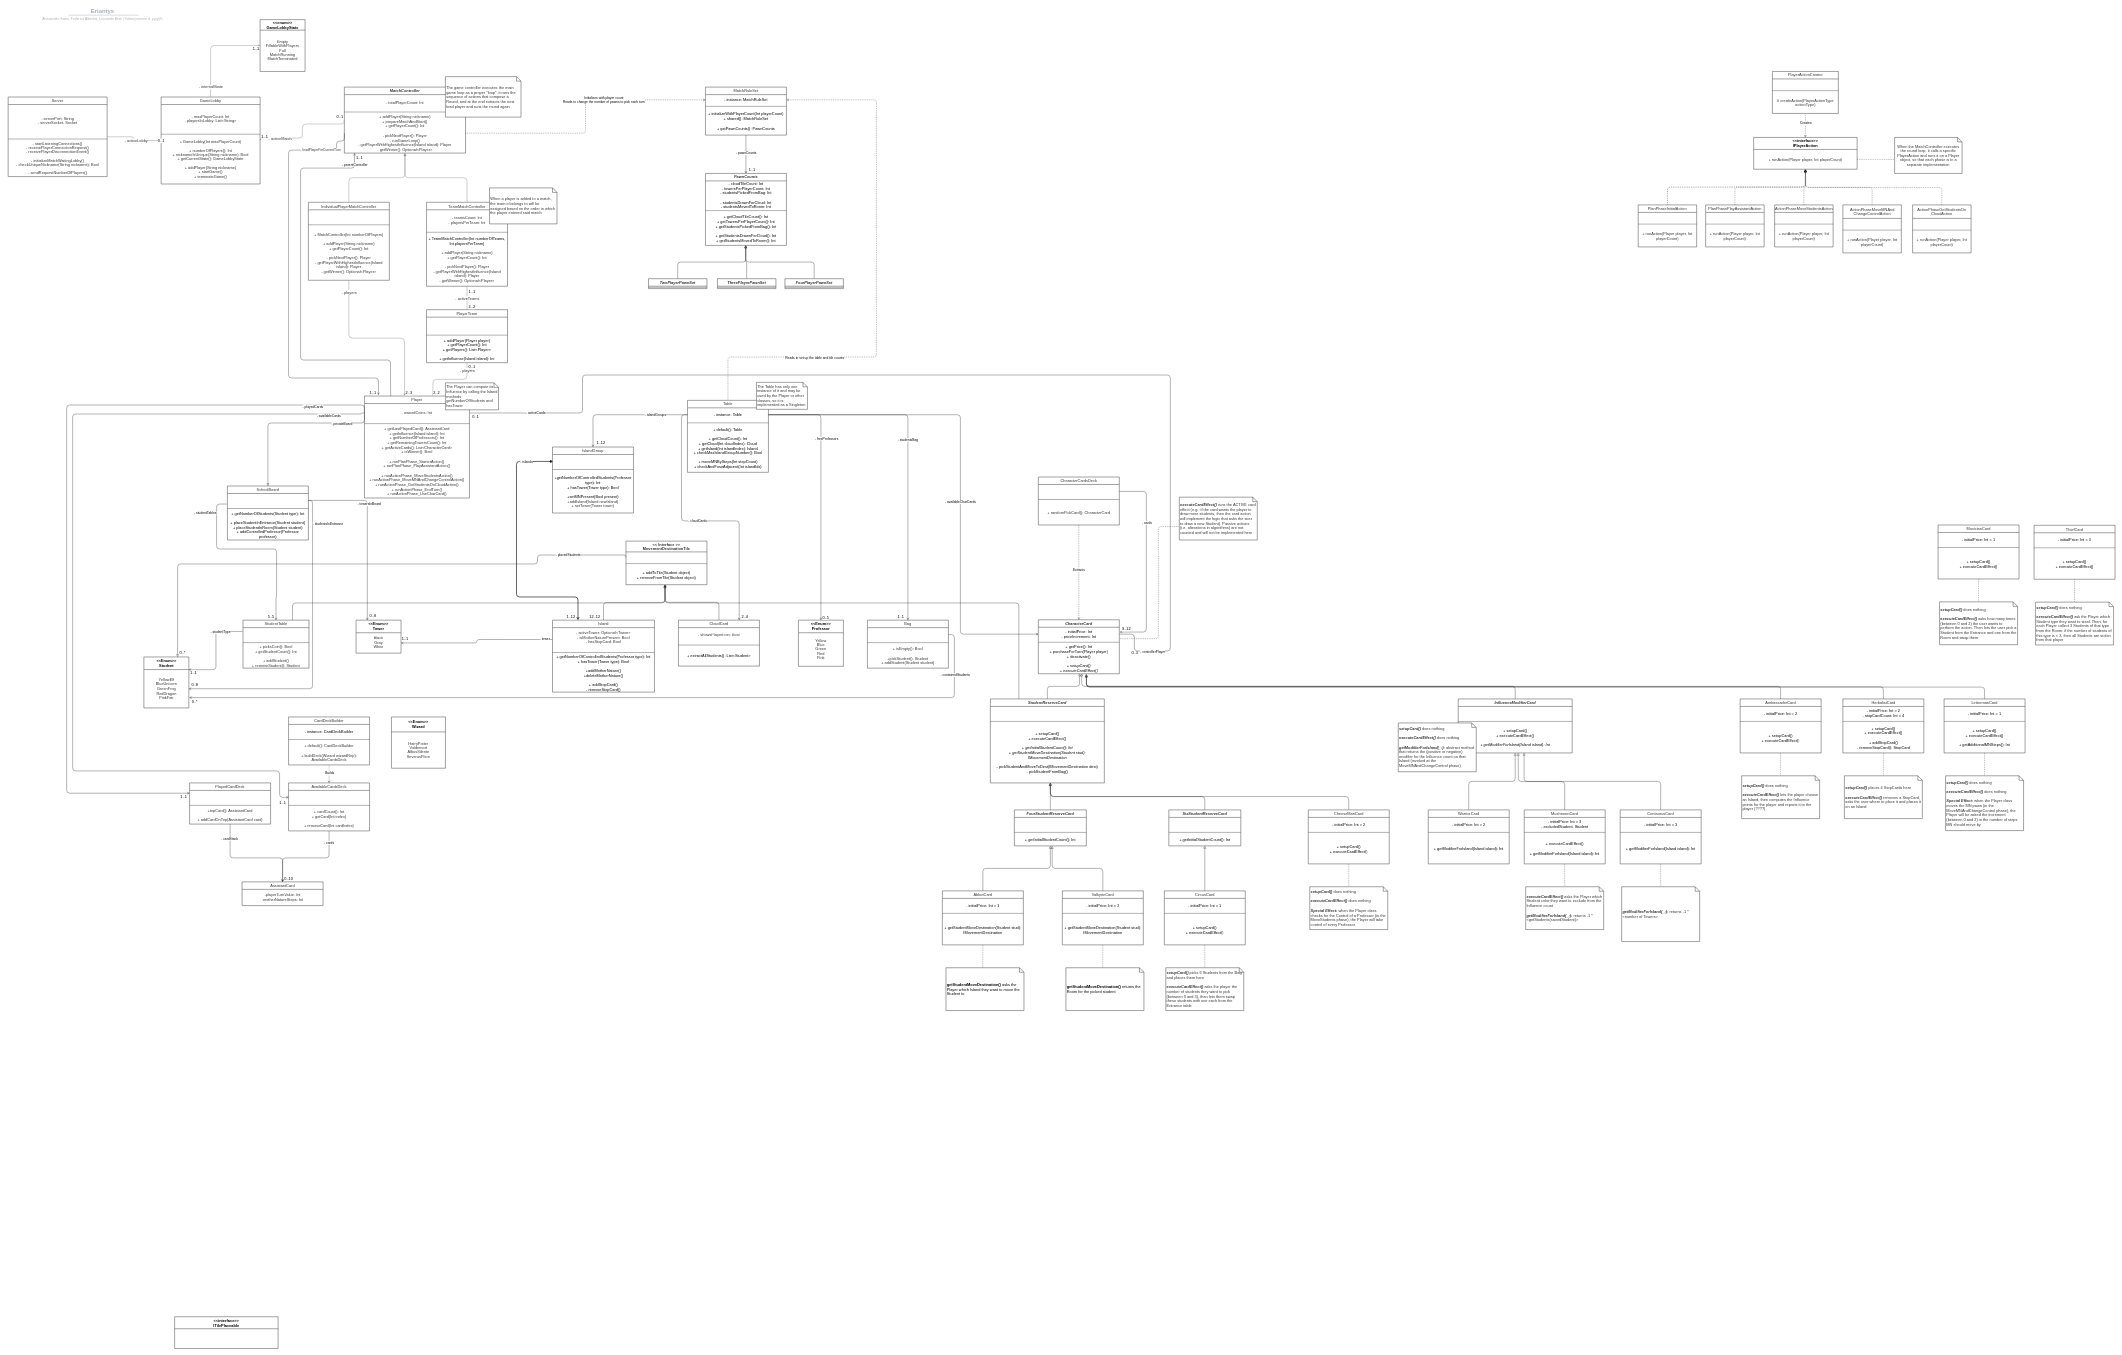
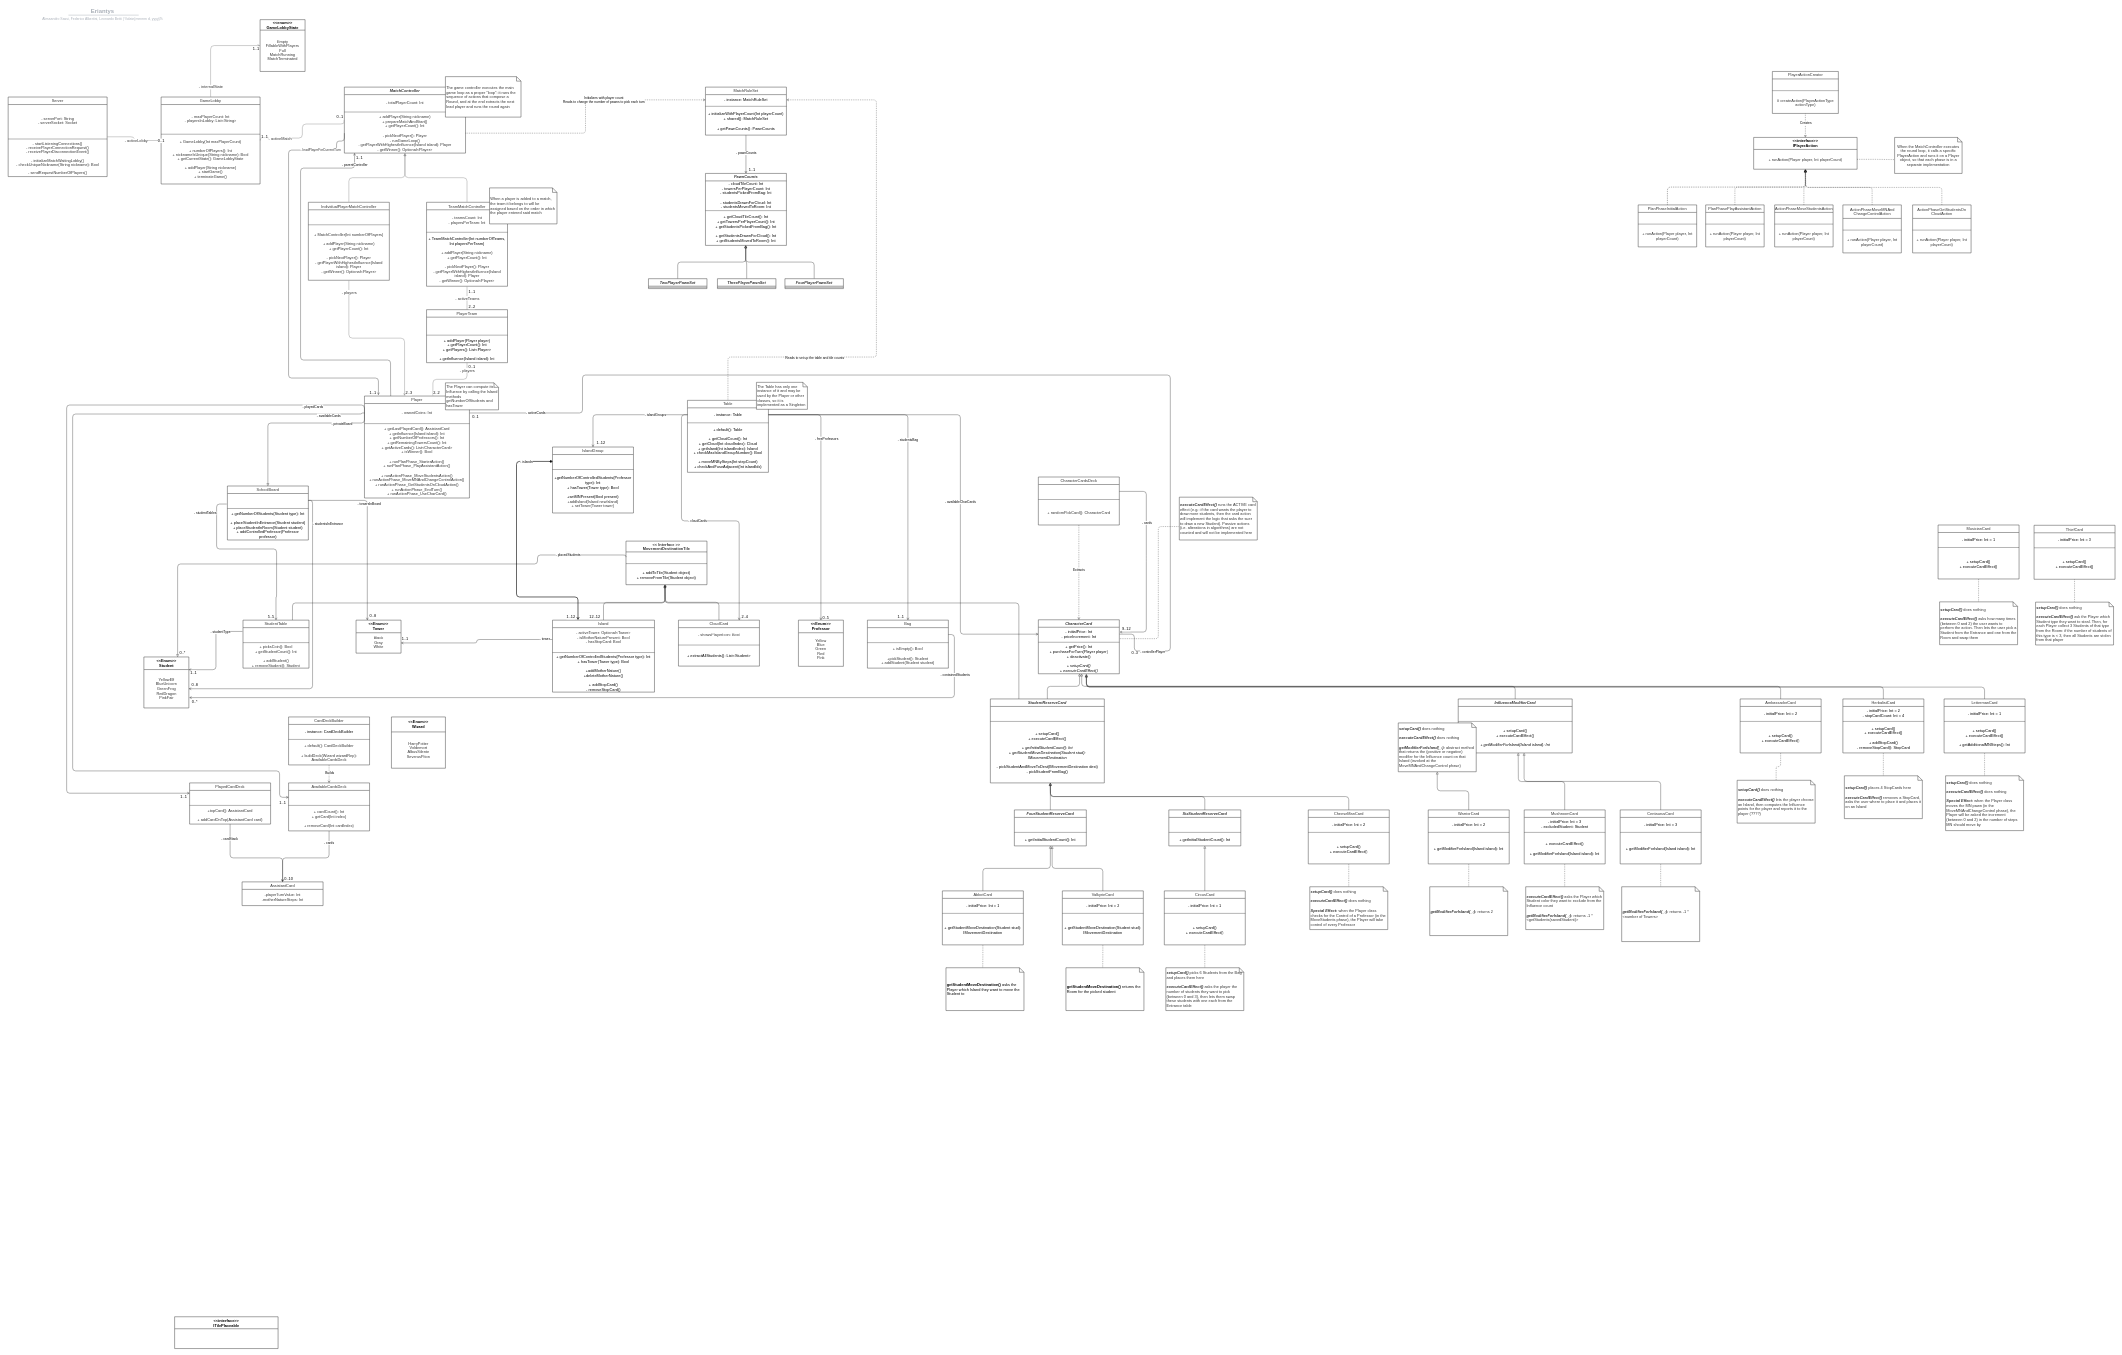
(1499, 782) -> (1445, 791)
(1781, 797) -> (1776, 802)
none -> (1469, 877)
none -> (1469, 911)
